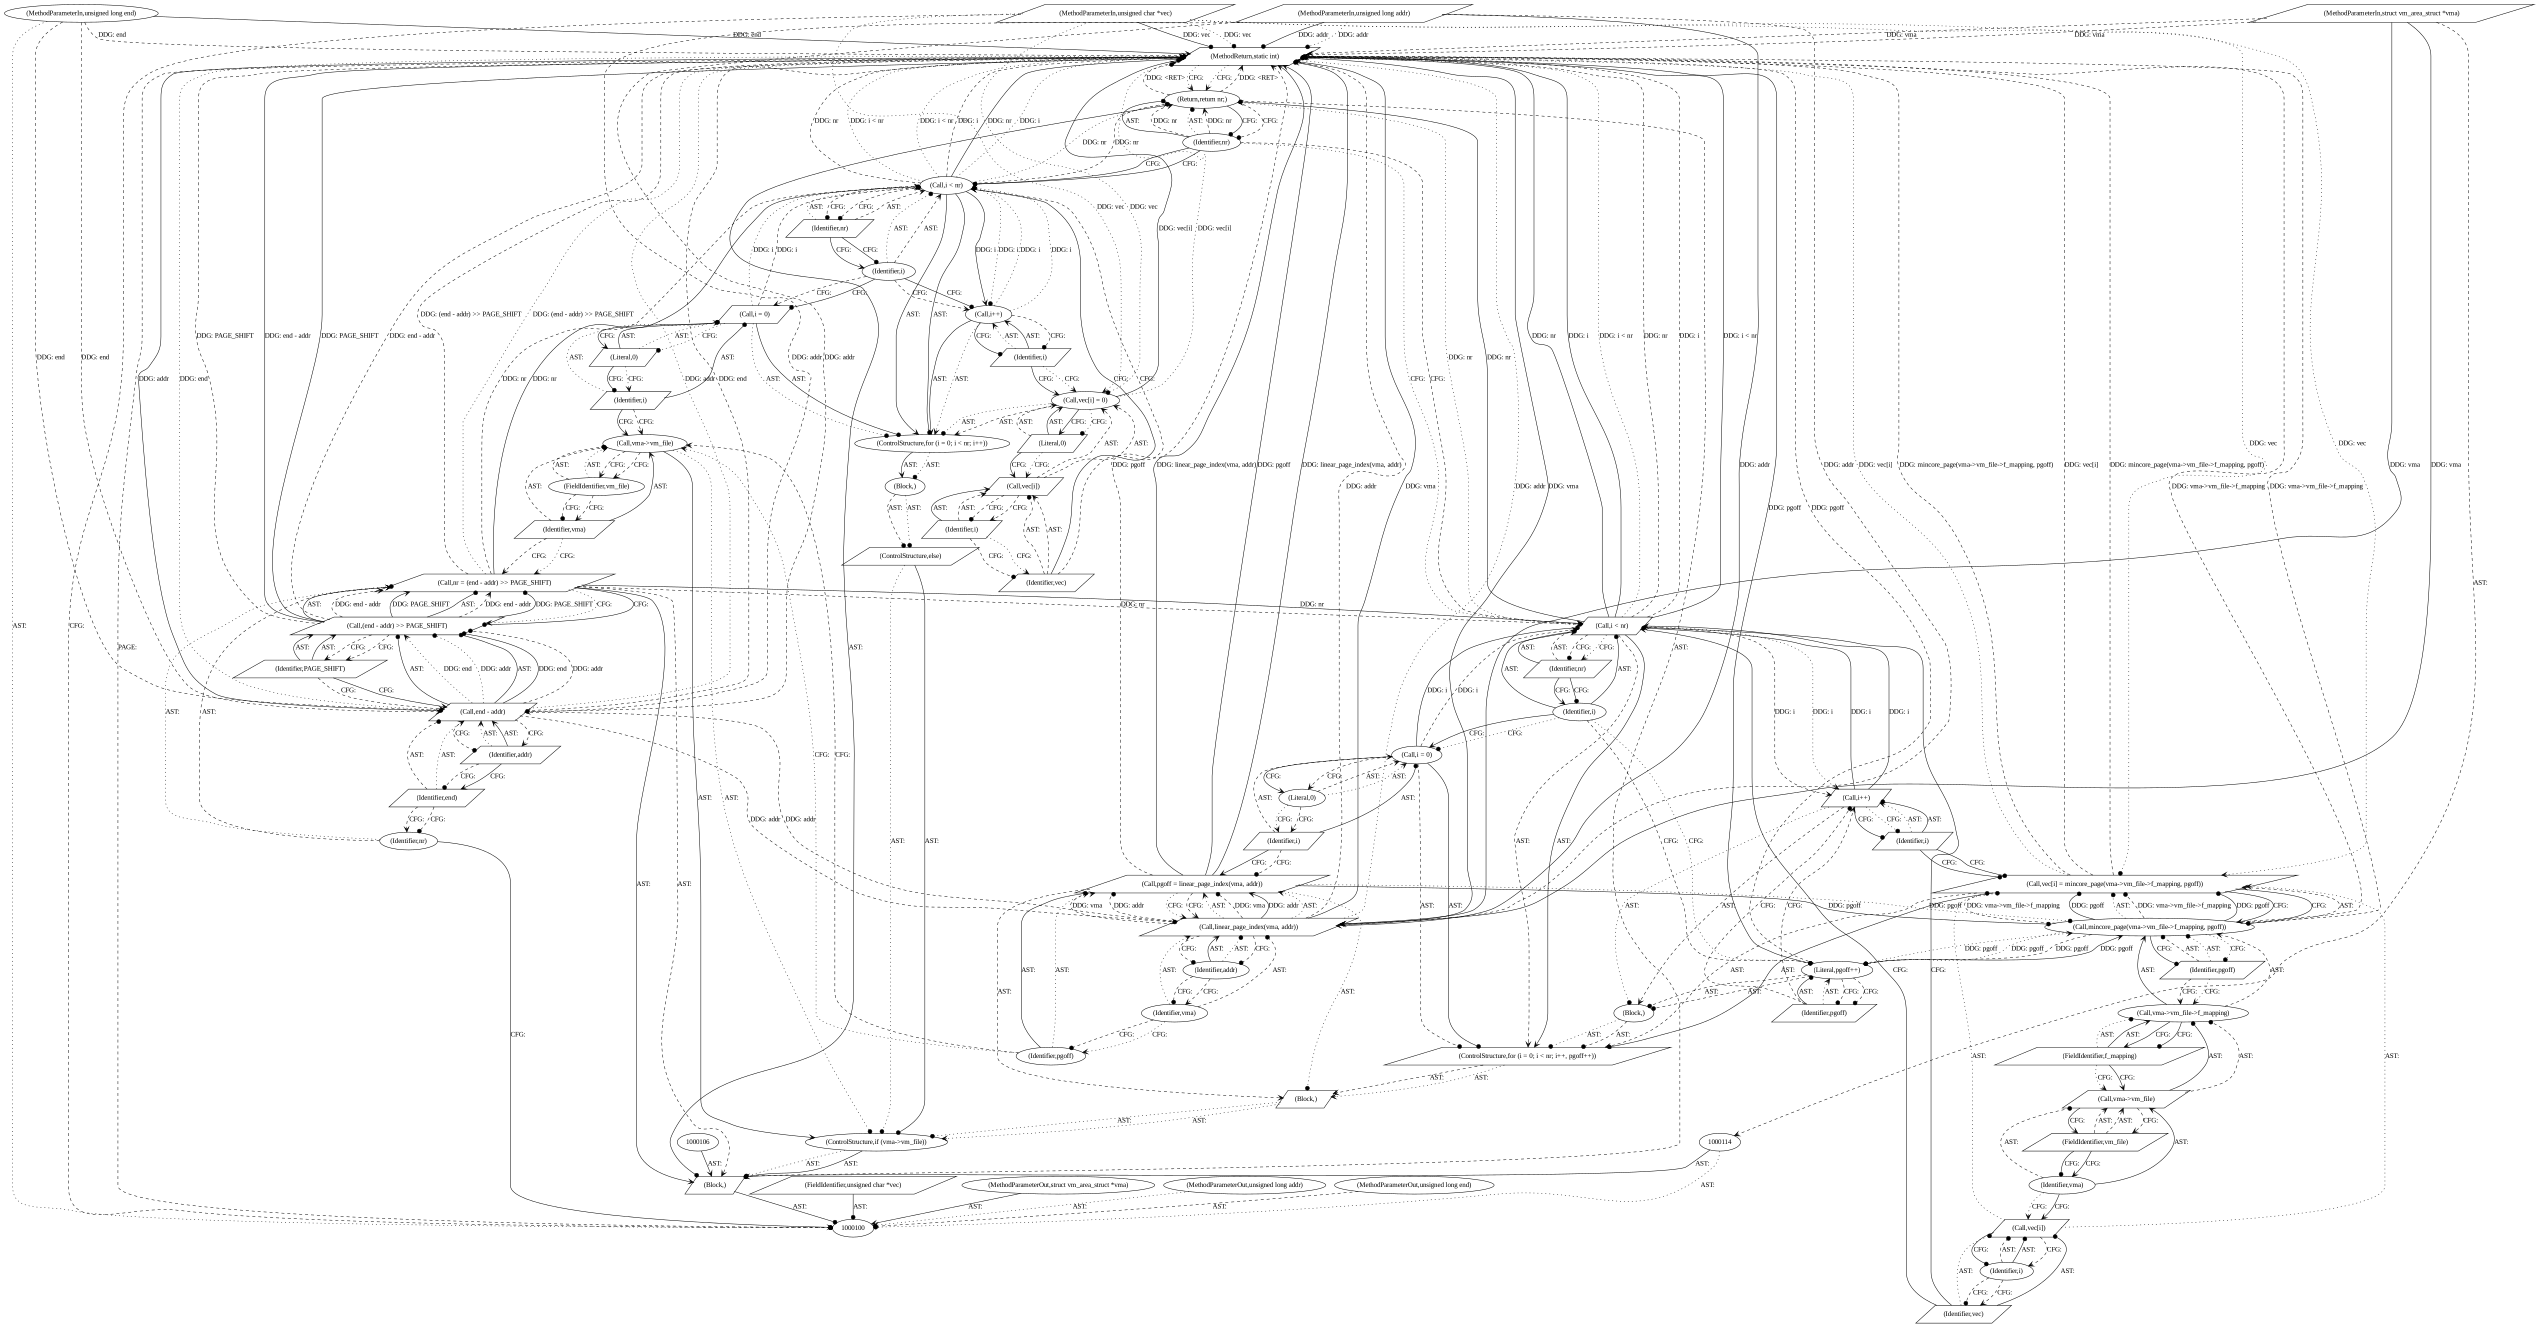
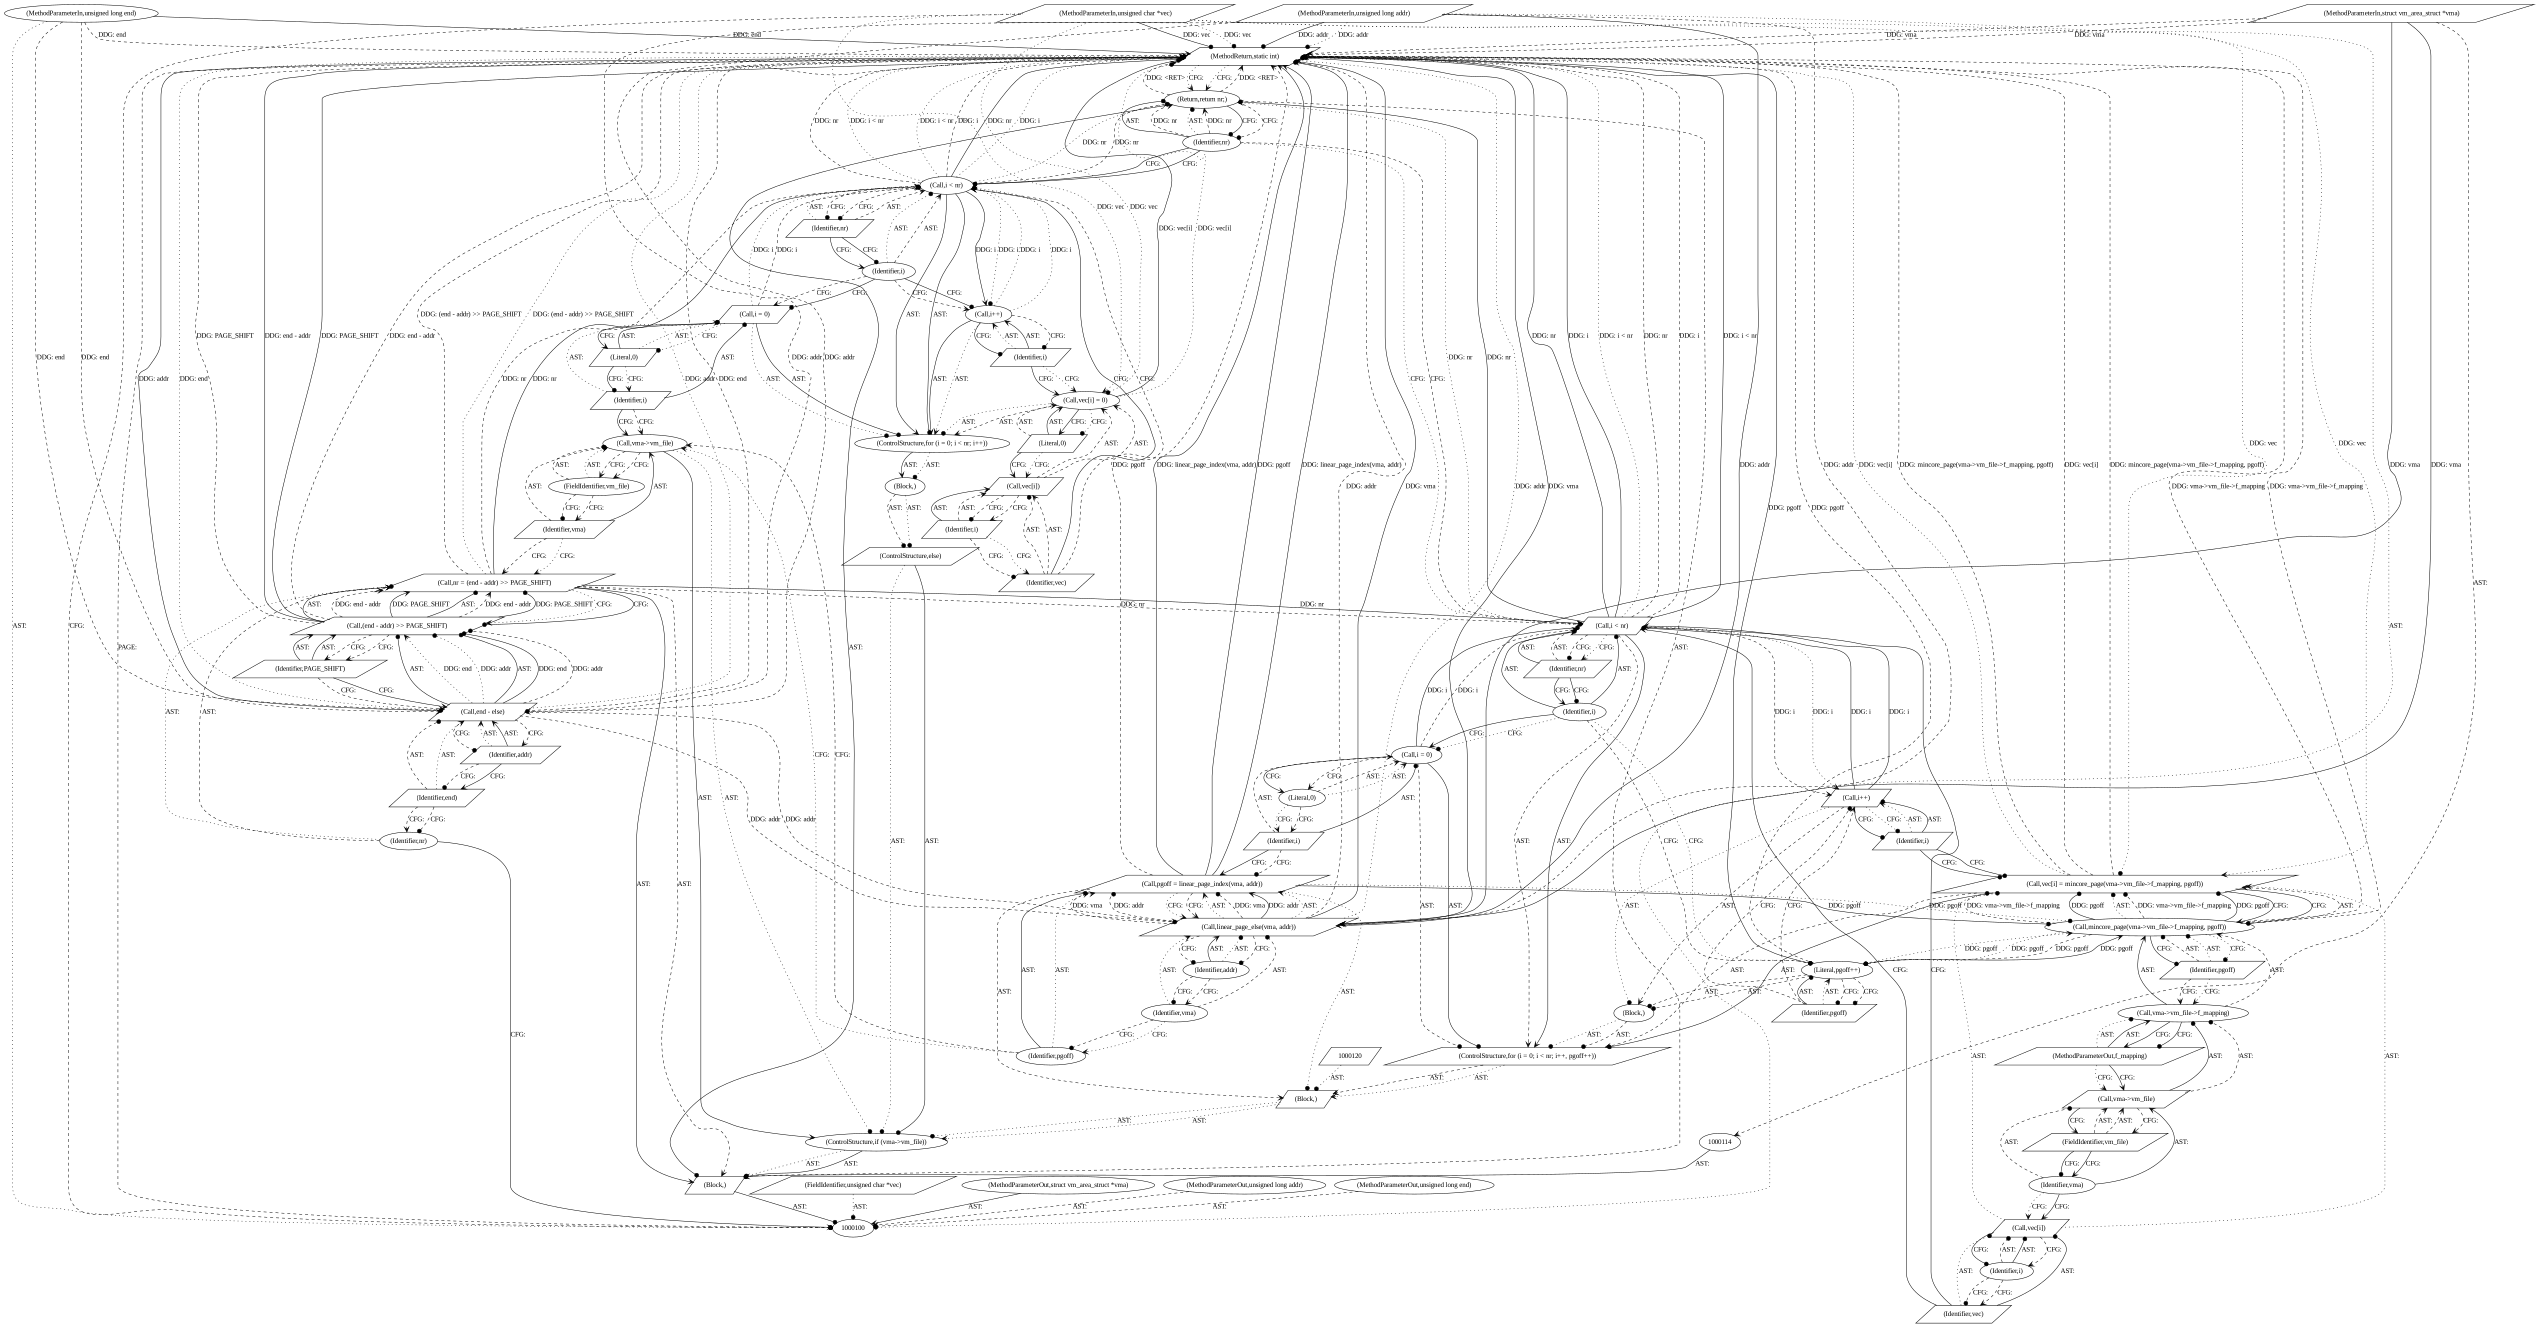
(483, 712) -> (483, 712)
(1249, 927) -> (1249, 927)
none -> (1350, 1056)
(2100, 1056) -> (2100, 1056)
(698, 1142) -> none
(853, 1205) -> (853, 1205)
(1034, 1208) -> (1034, 1208)
(1309, 1209) -> (2169, 775)
